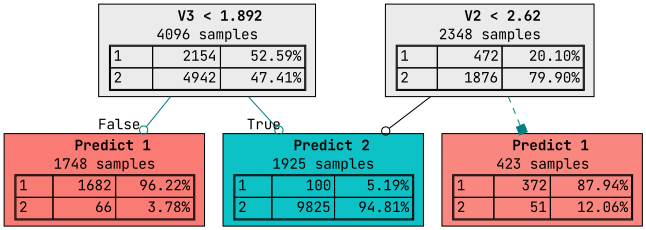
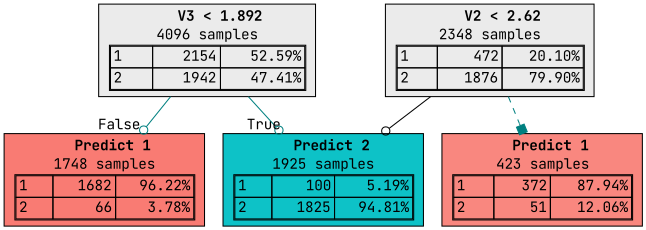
(200, 78) -> (200, 78)
(314, 208) -> (314, 208)
